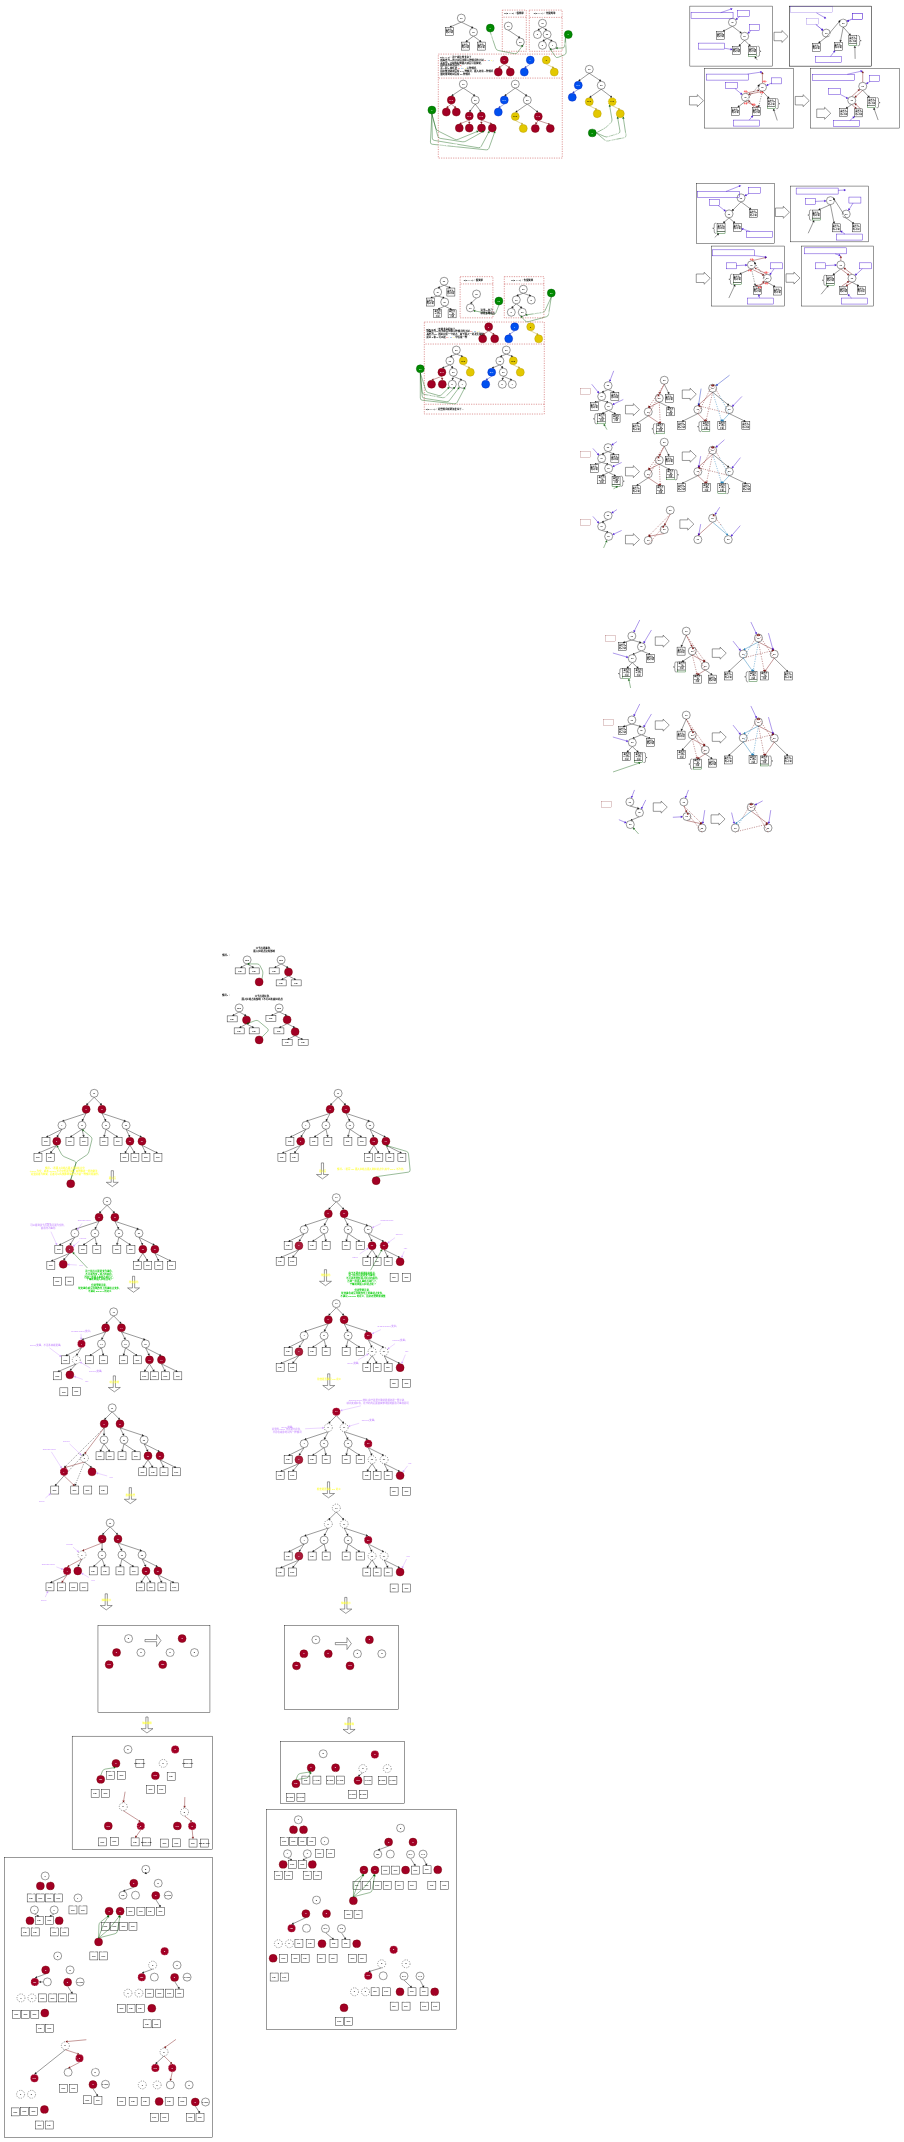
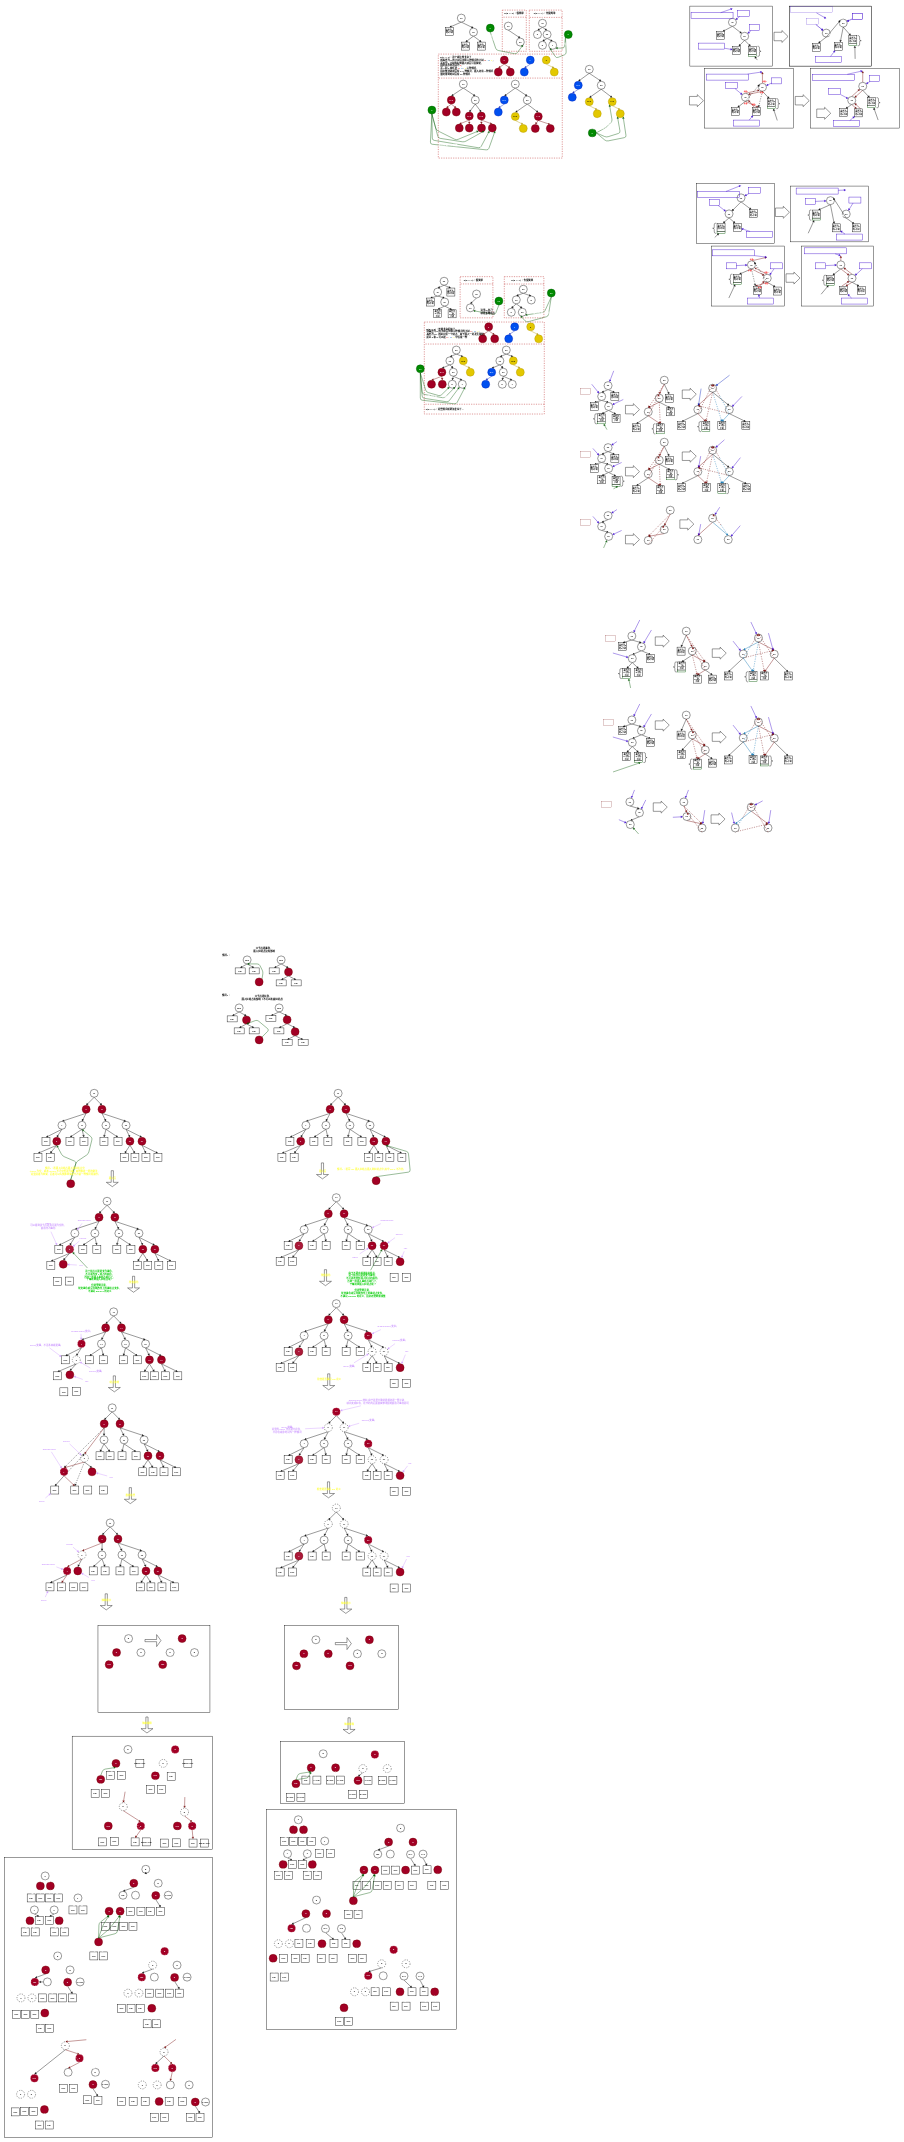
(612, 102) -> (612, 102)
(617, 137) -> none
(703, 278) -> none
(353, 1363) -> (349, 1366)
